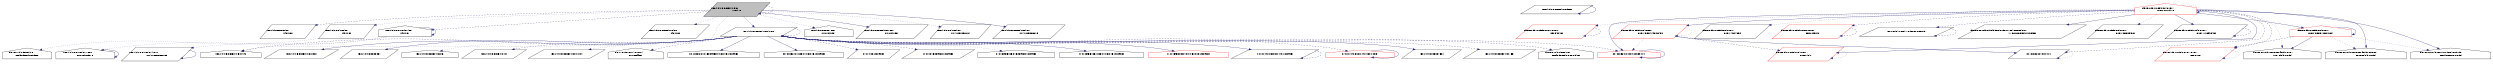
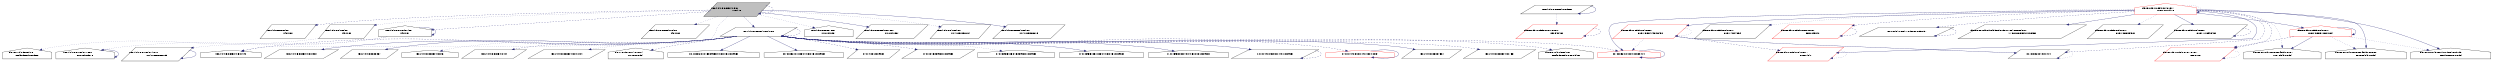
(1772, 17) -> (1557, 18)
(2206, 32) -> (2206, 32)
(636, 54) -> (636, 54)
(1188, 54) -> (1188, 54)
